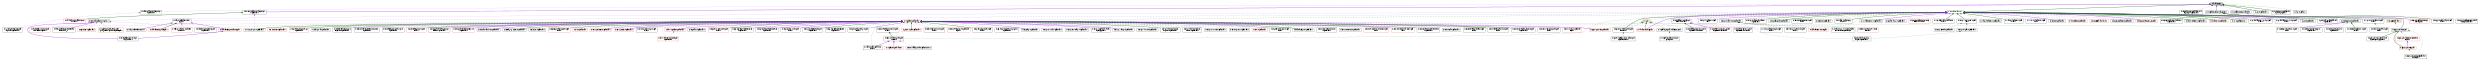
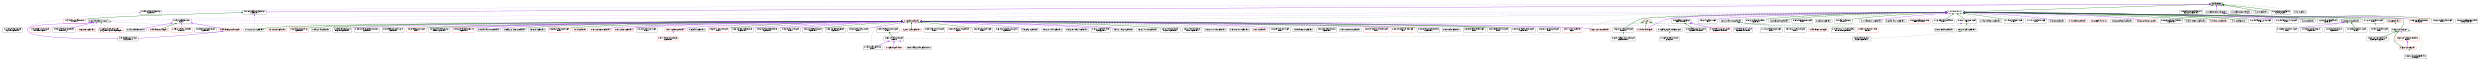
(1110, 22) -> (1110, 22)
